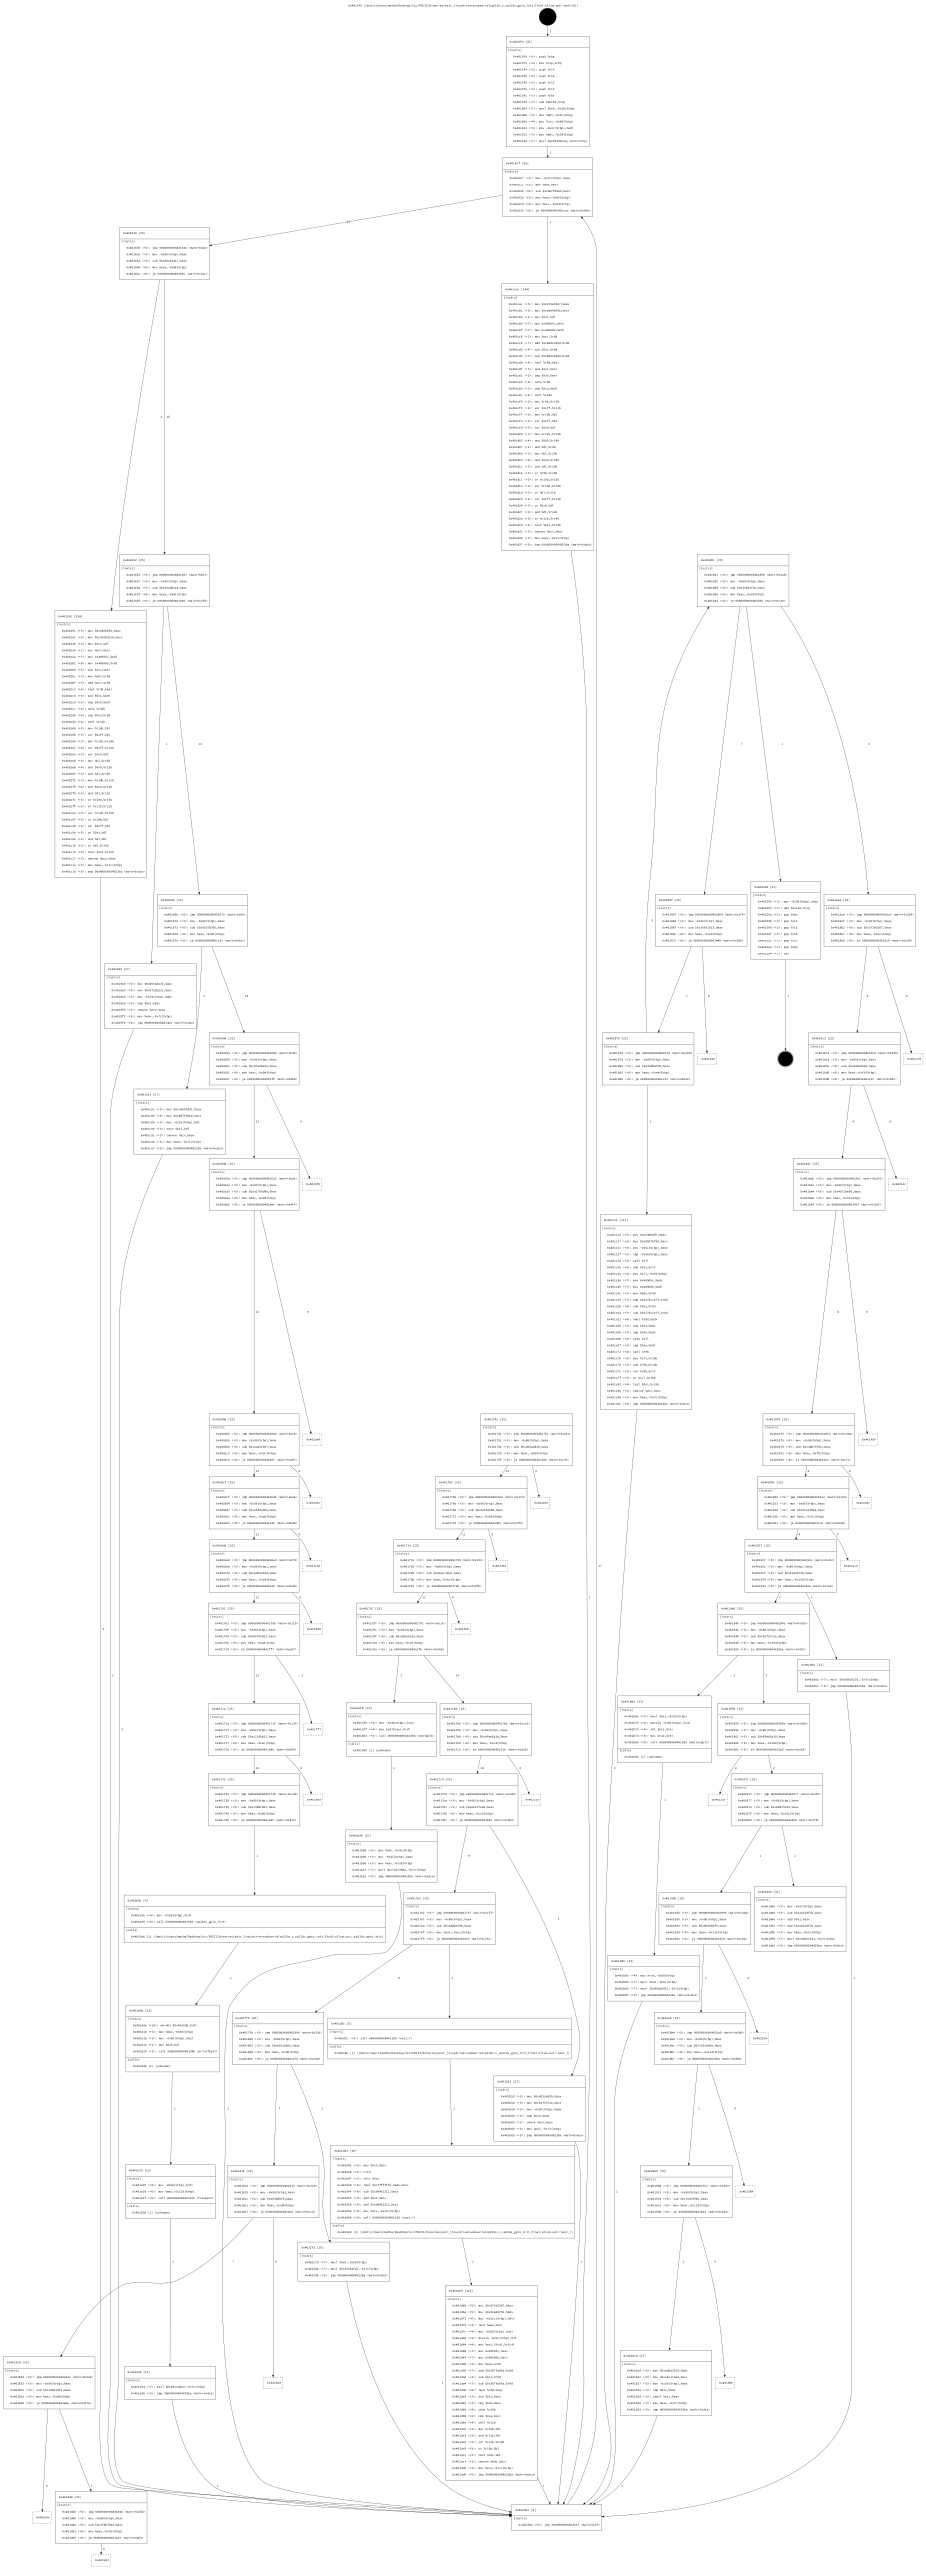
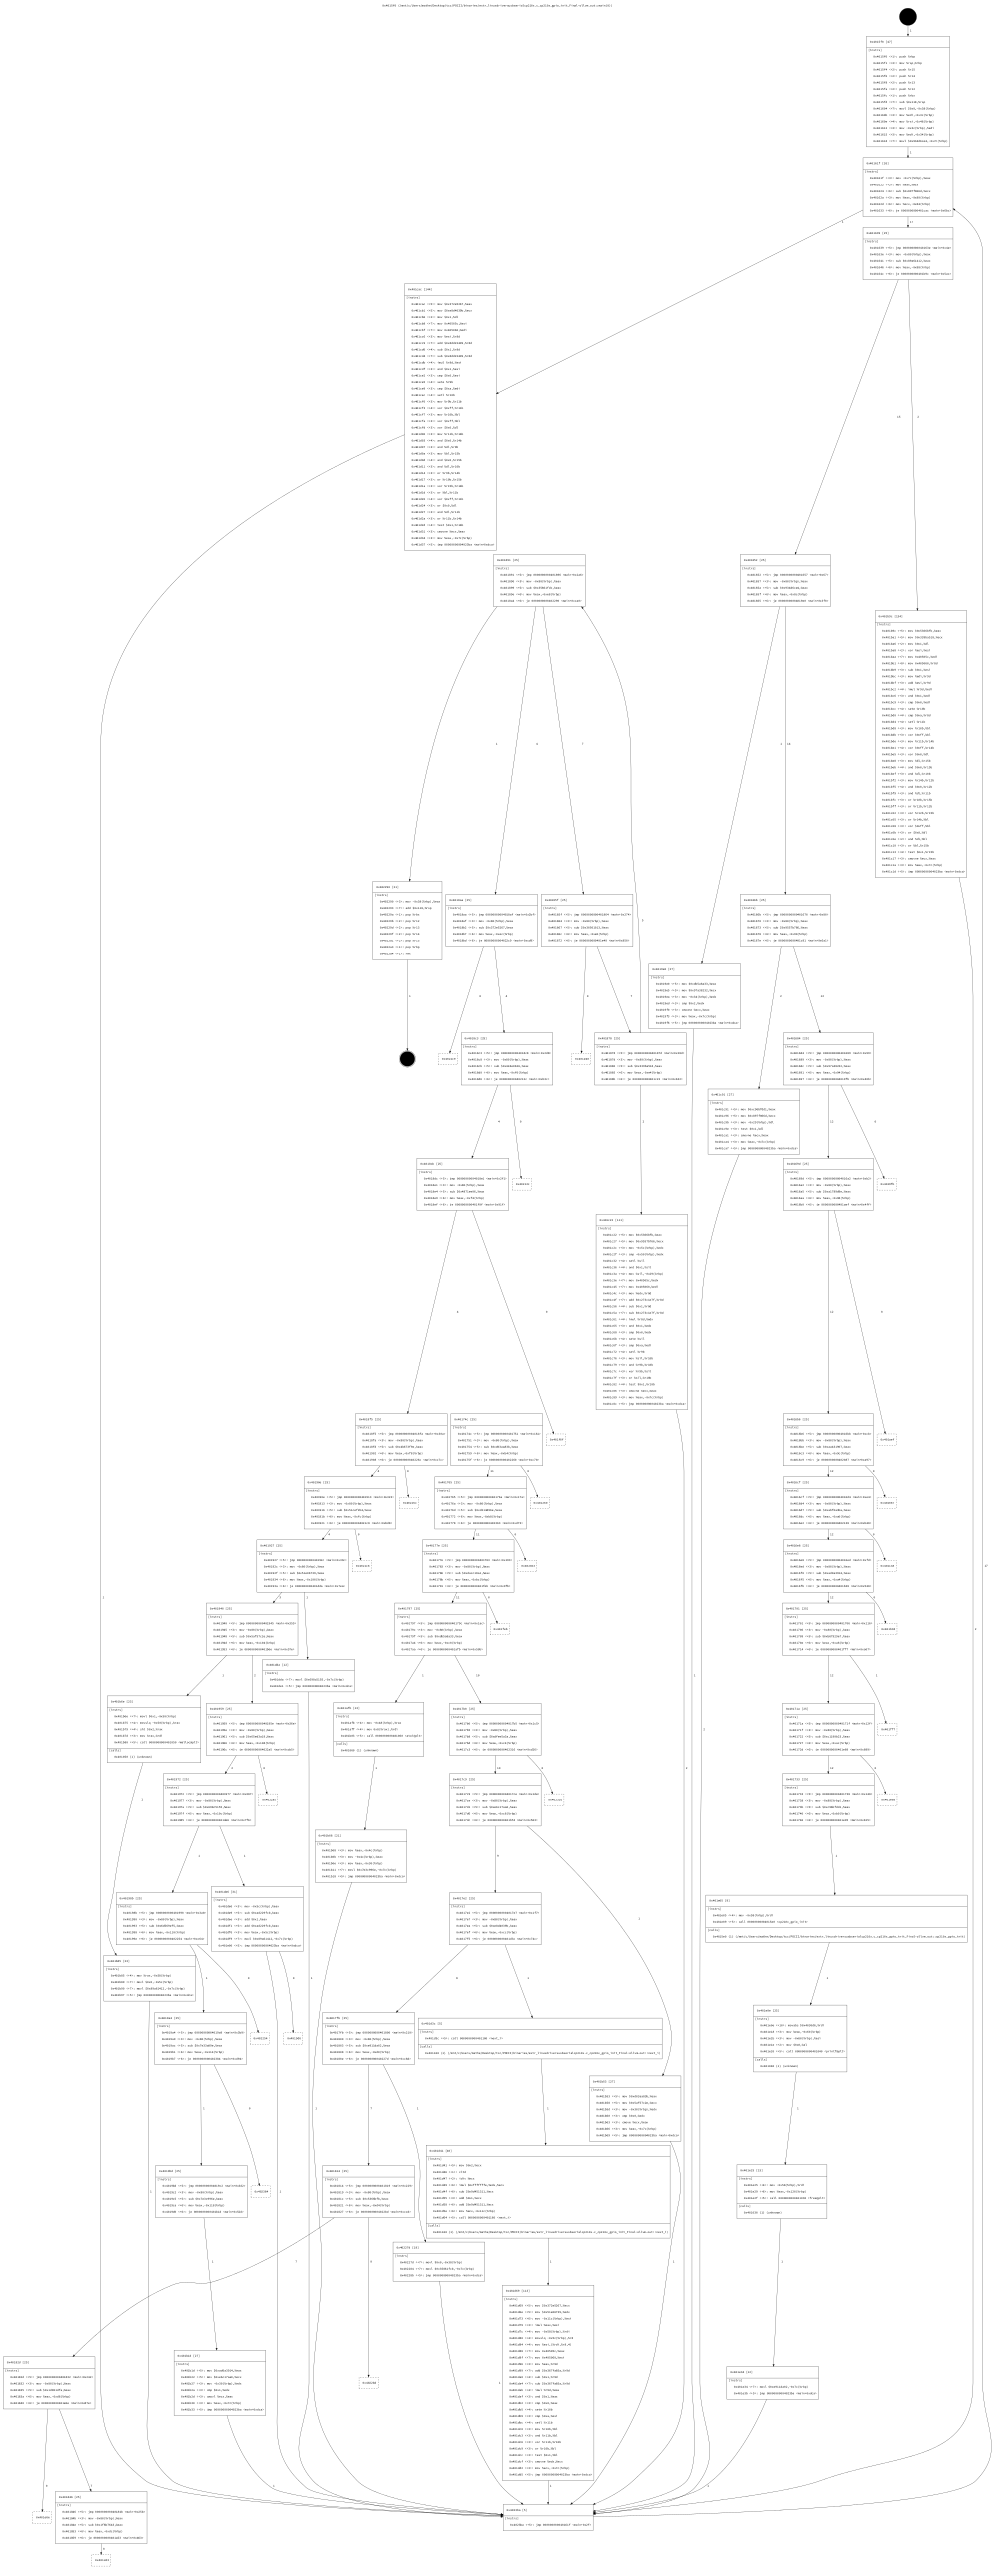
(715, 2295) -> (289, 1990)
none -> (278, 2322)
